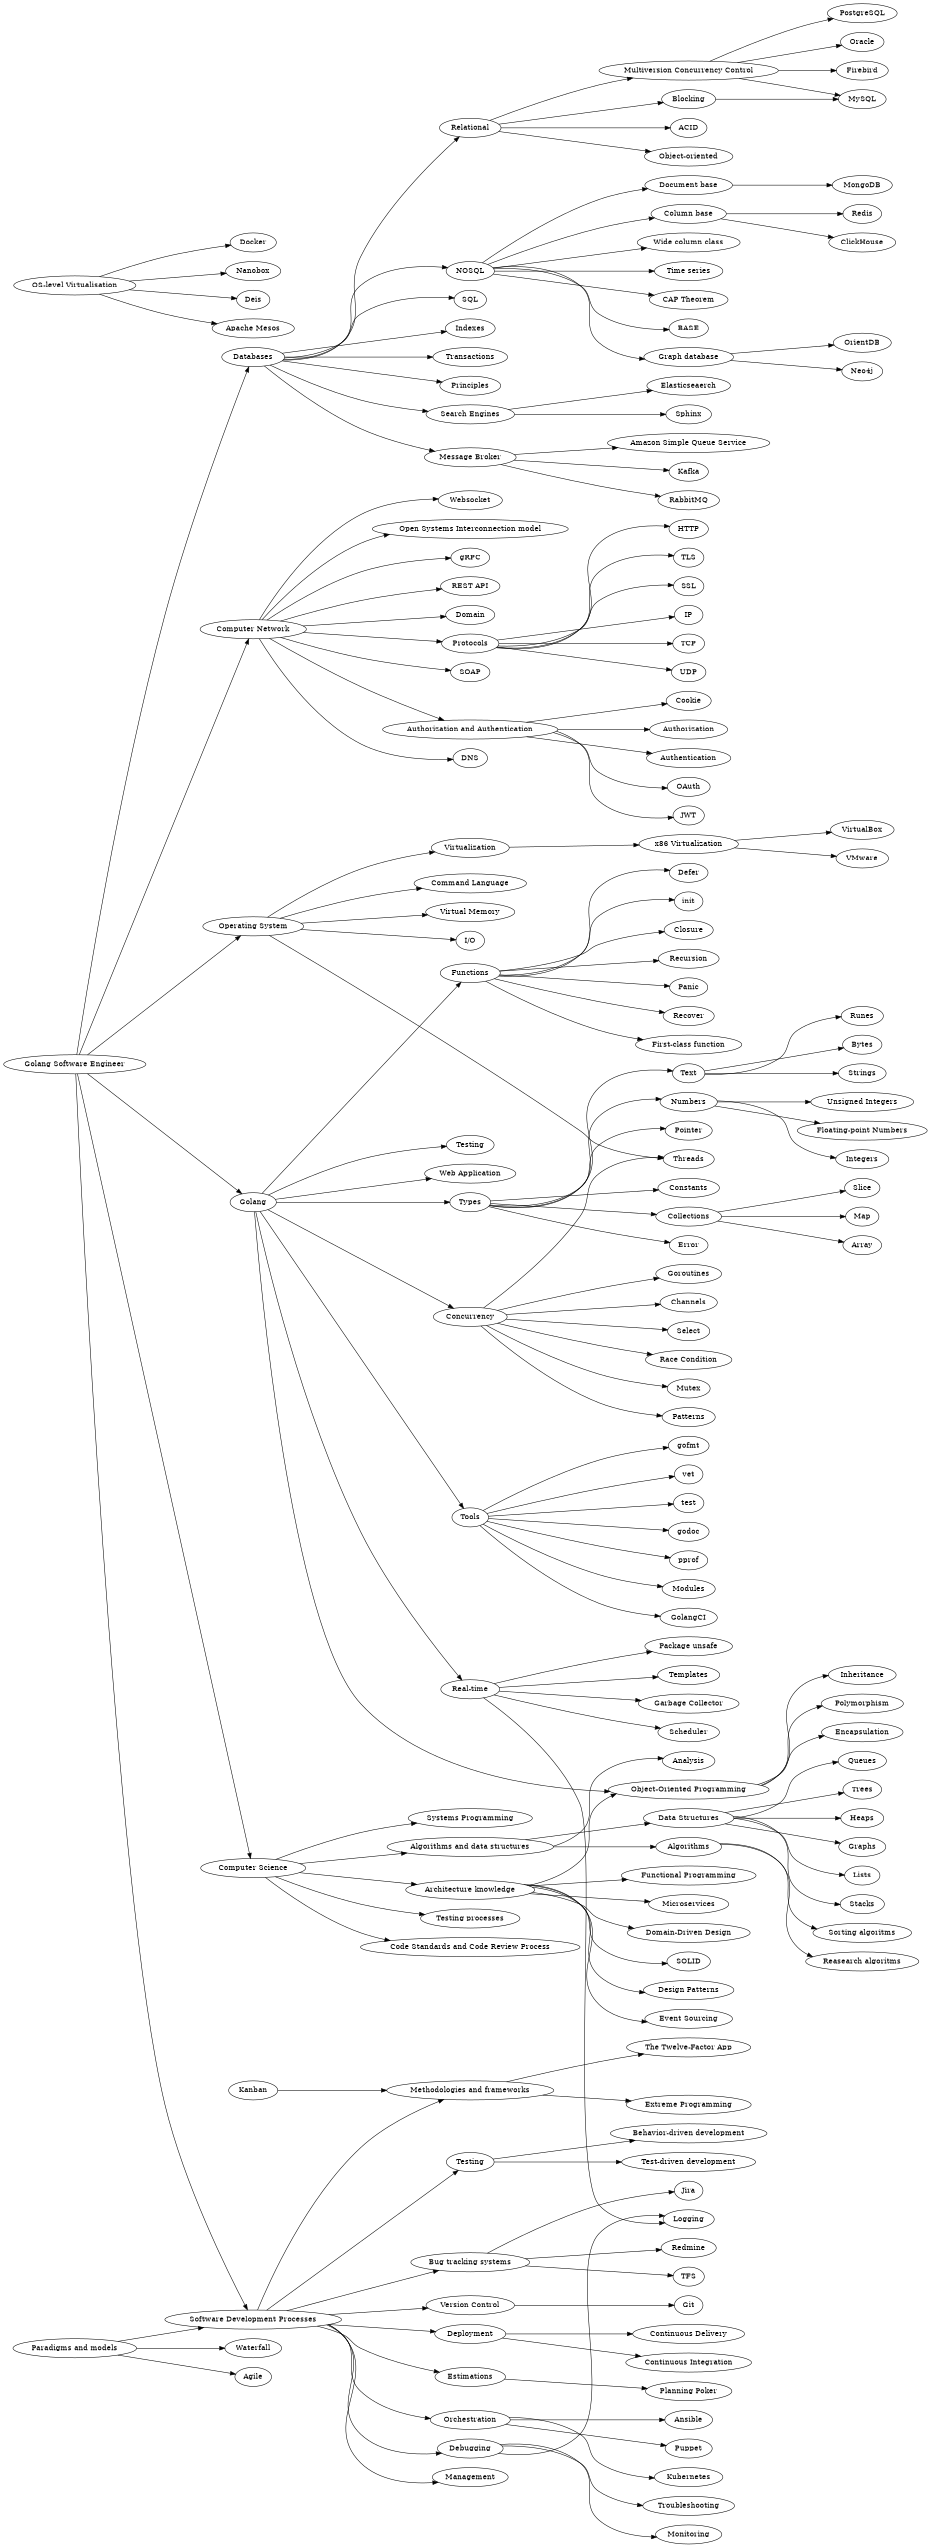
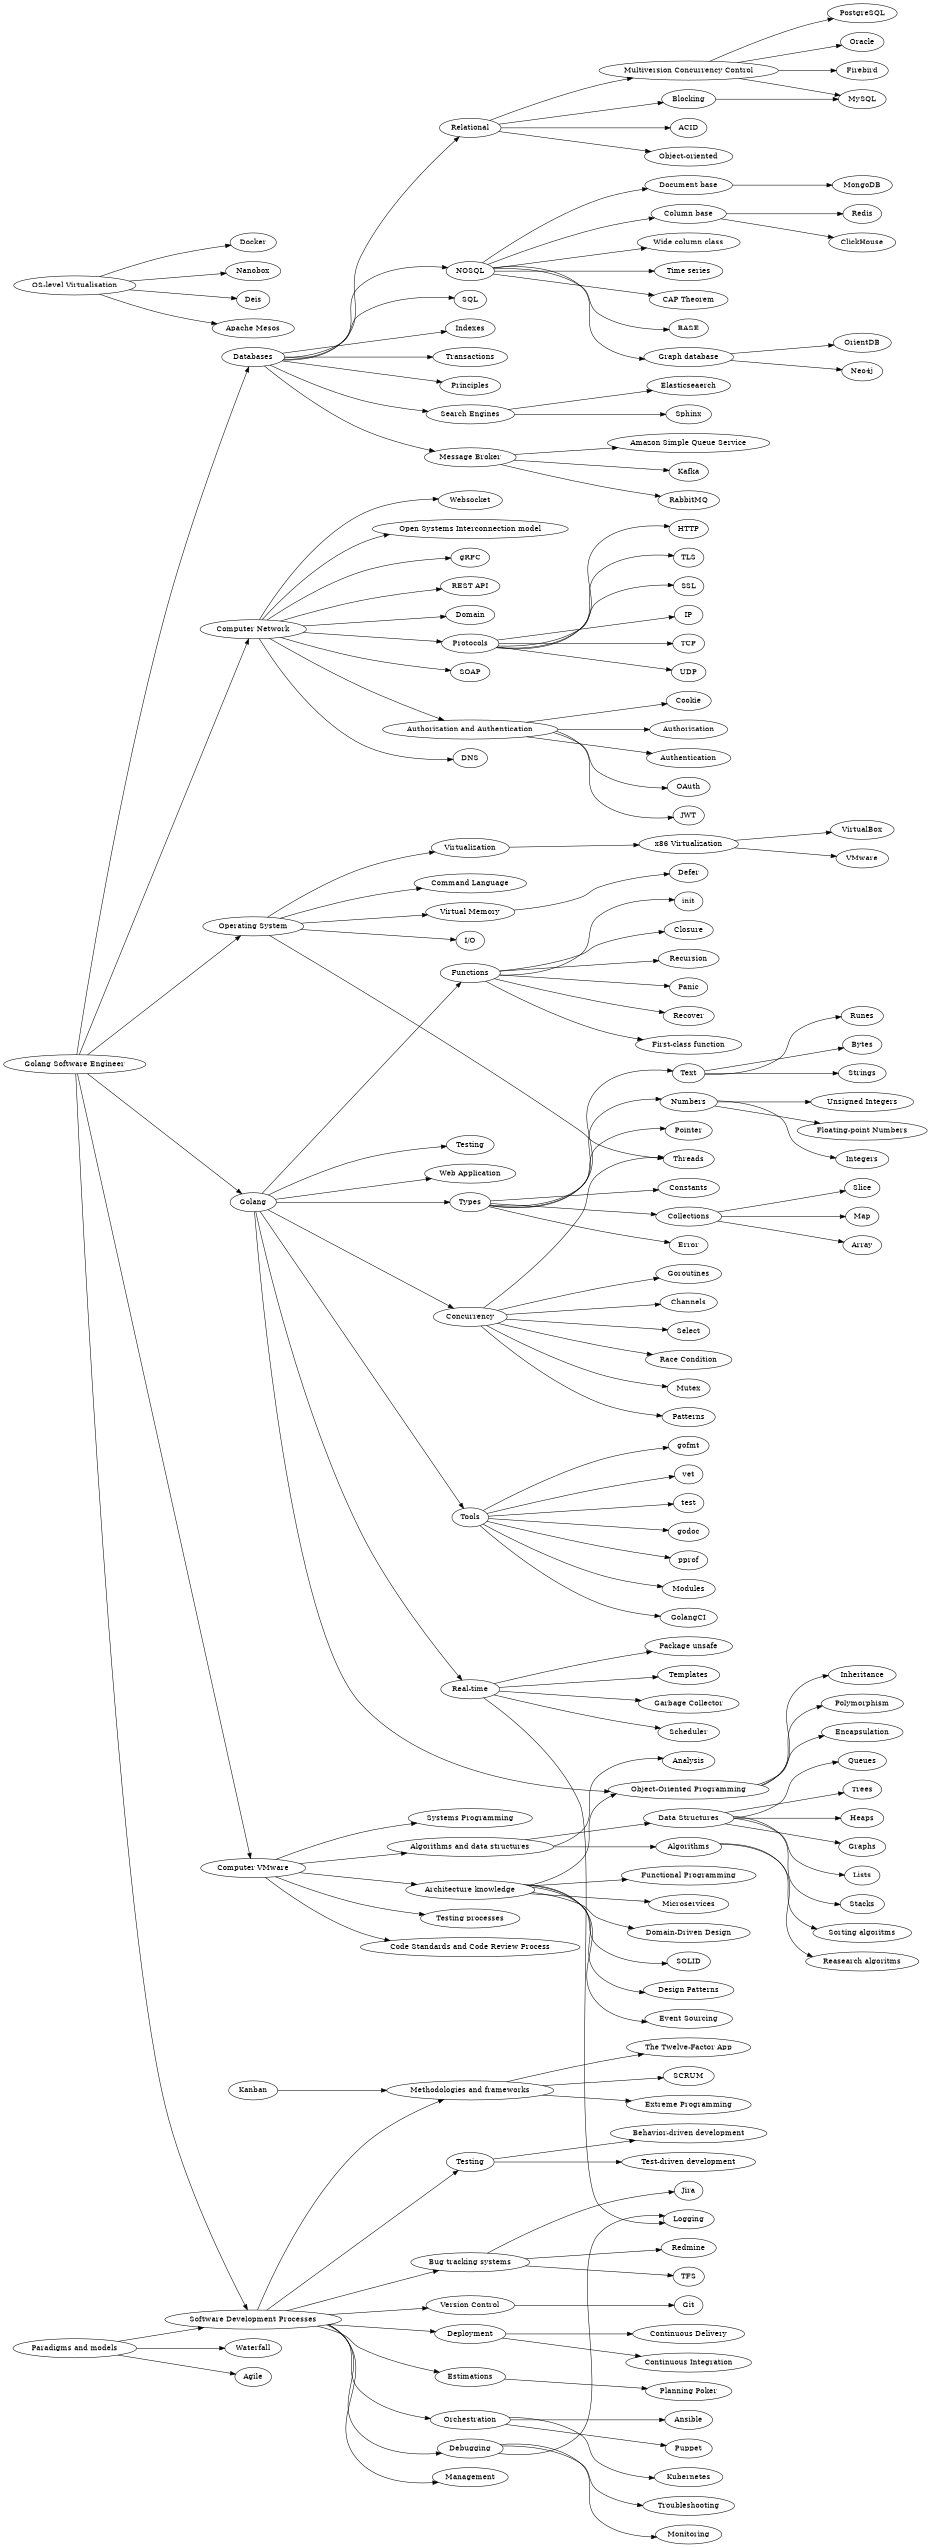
(589, 918) -> (589, 893)
(253, 1868) -> (253, 1868)
none -> (689, 2076)
